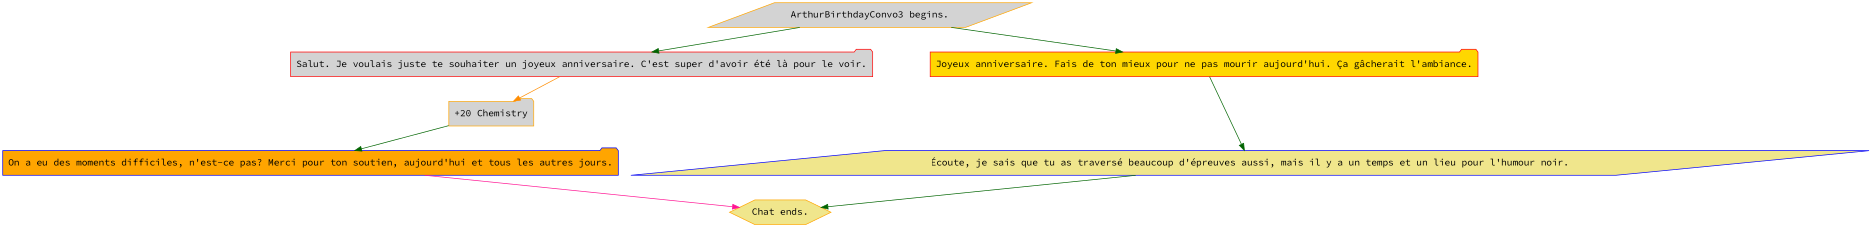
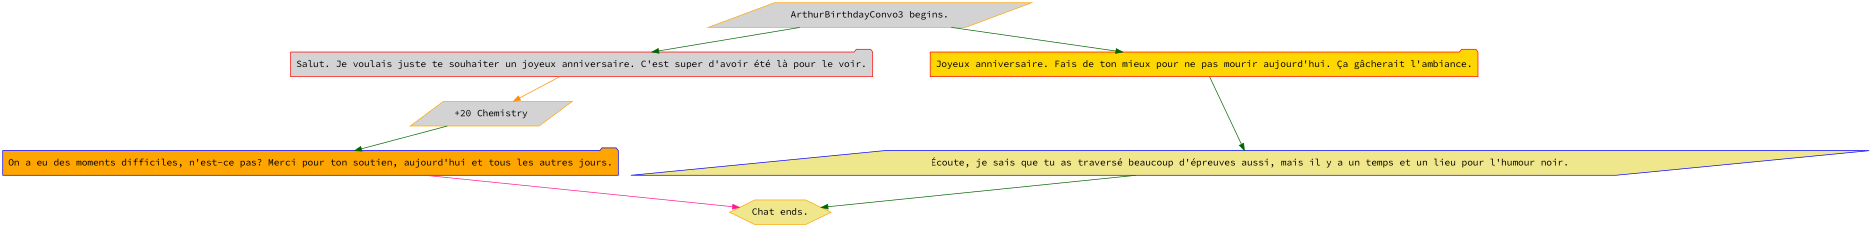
(491, 114) -> (491, 114)
